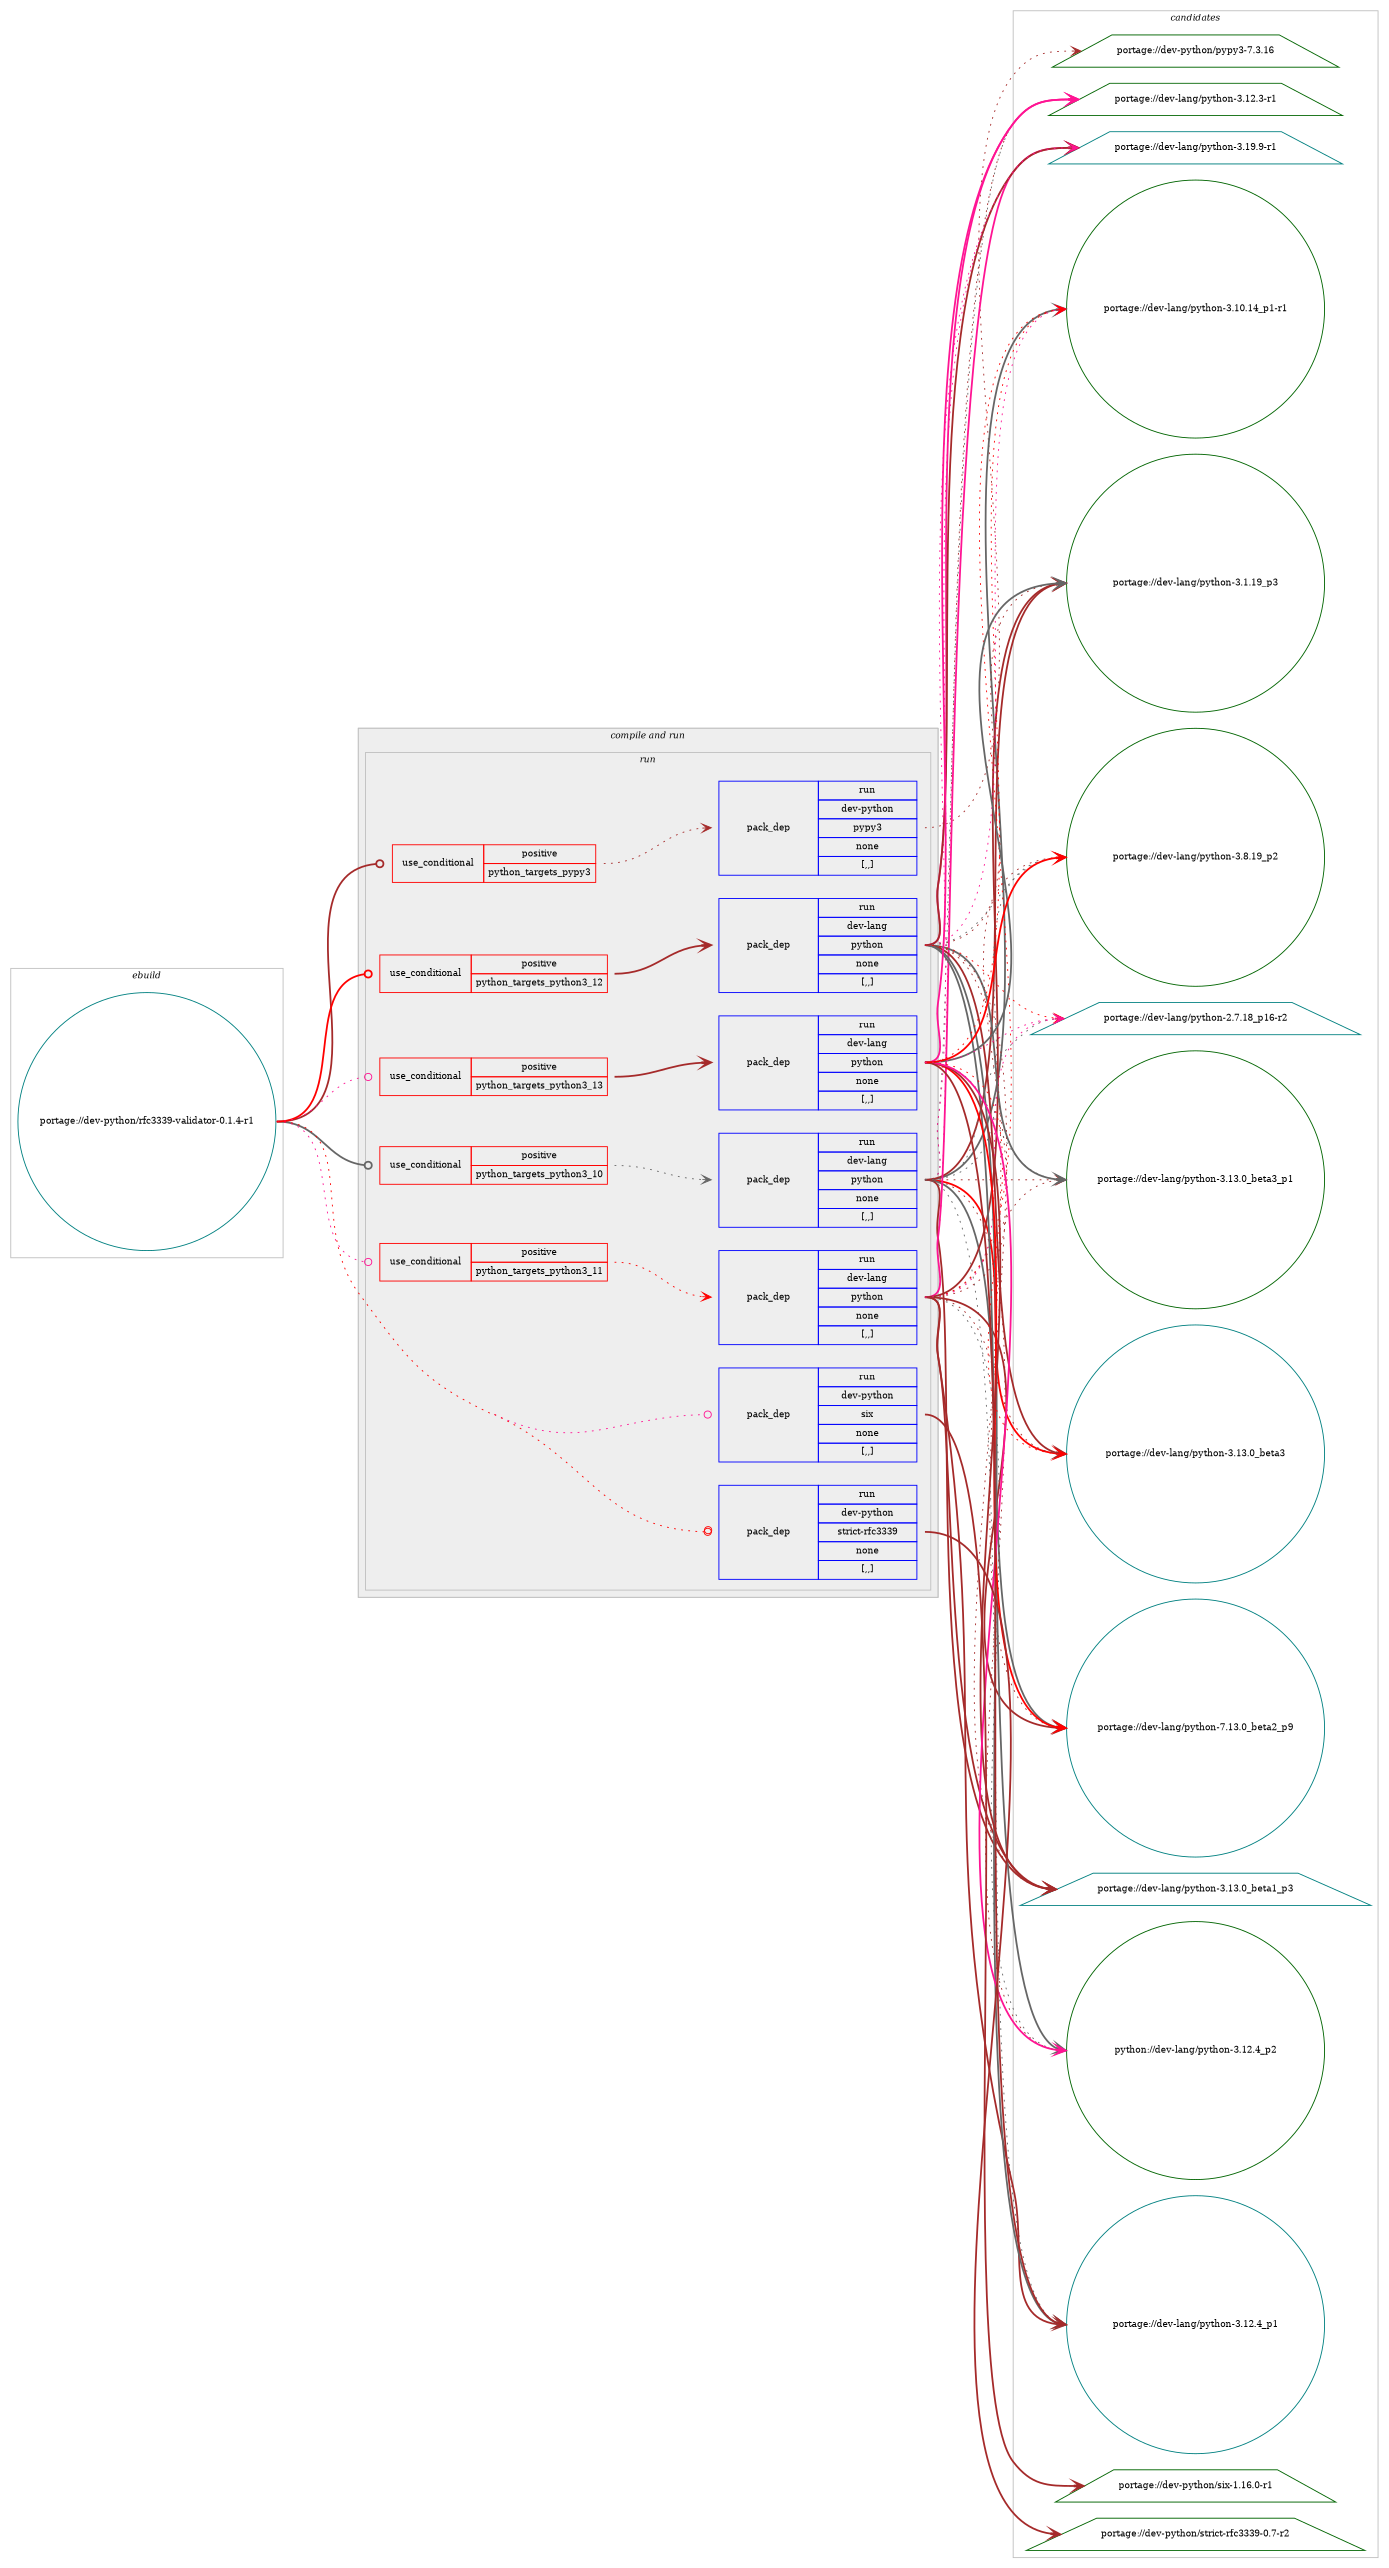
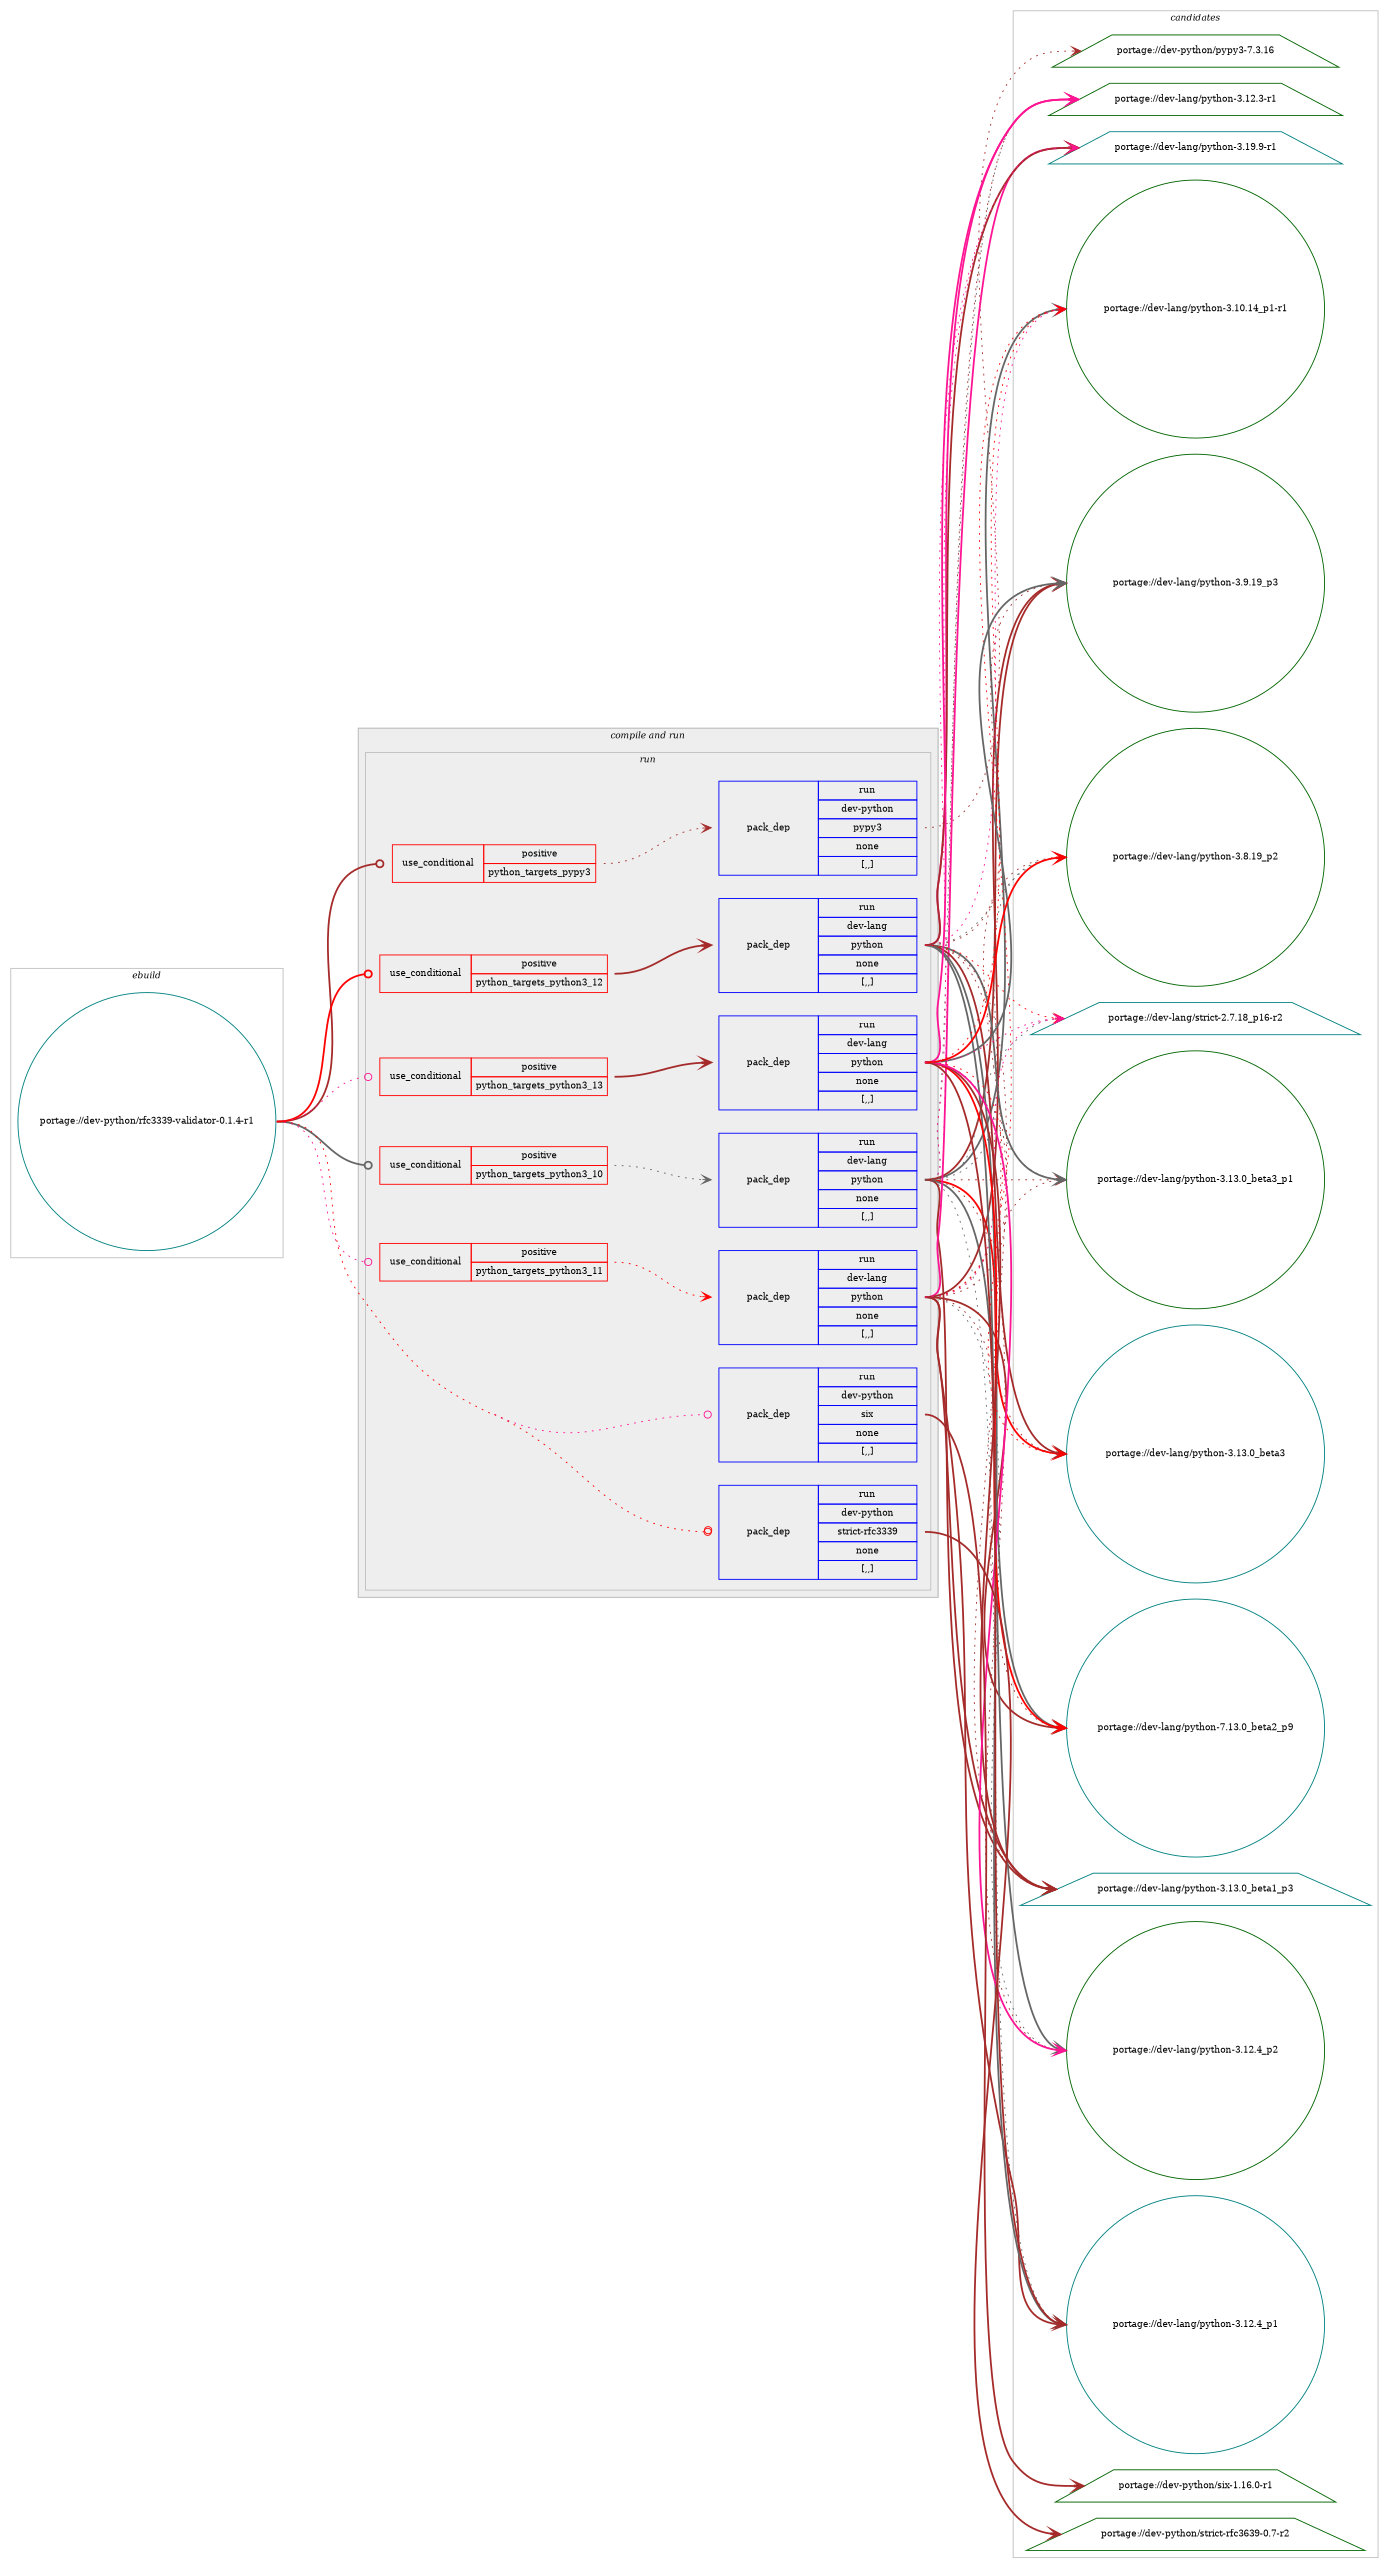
(1196, 583) -> (1196, 583)
(1196, 1019) -> (1196, 1019)
(1196, 2051) -> (1196, 2051)
(1196, 2534) -> (1196, 2534)
